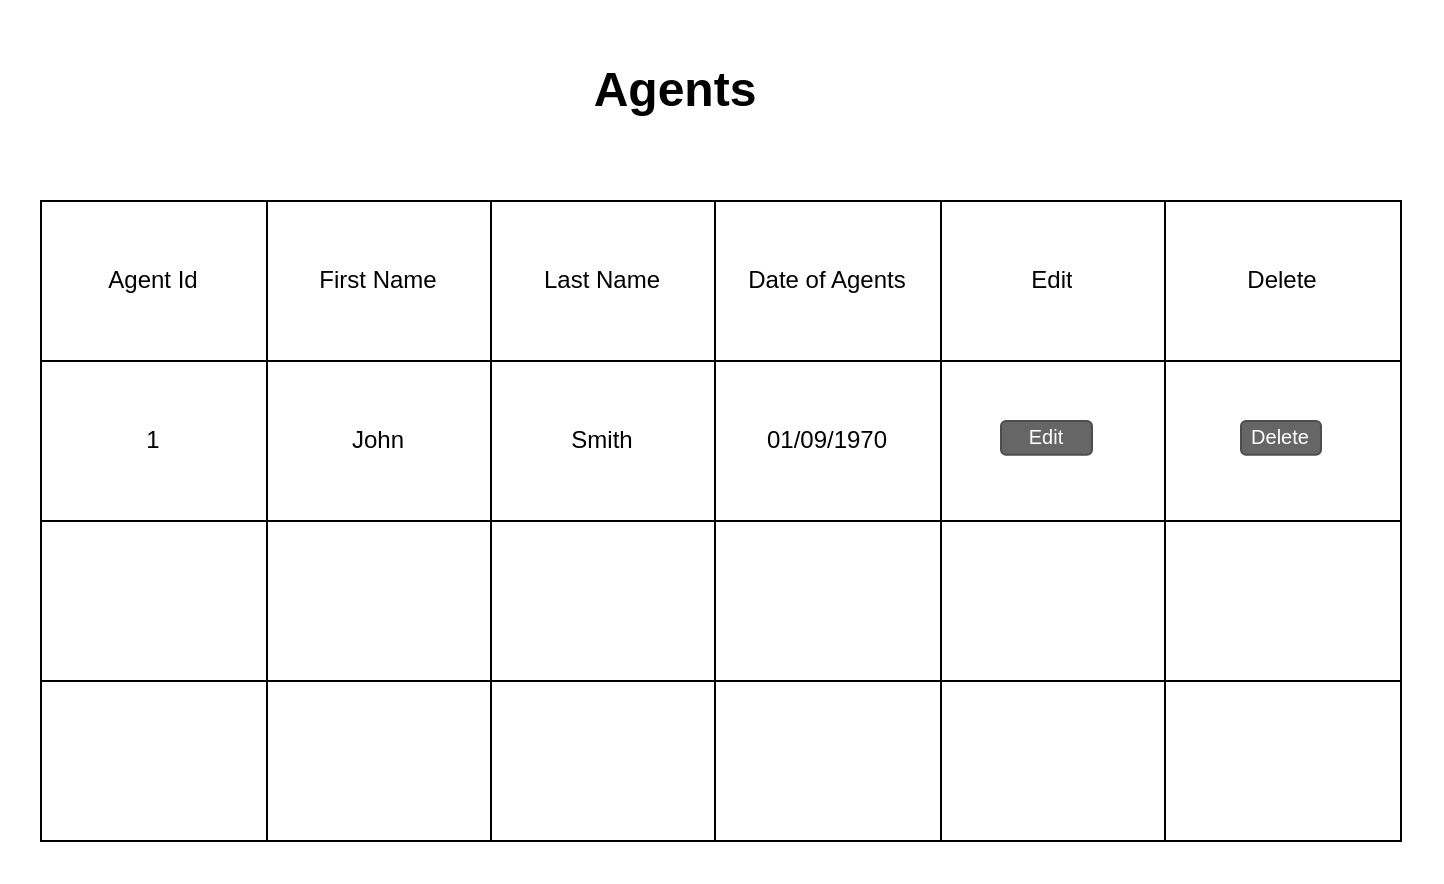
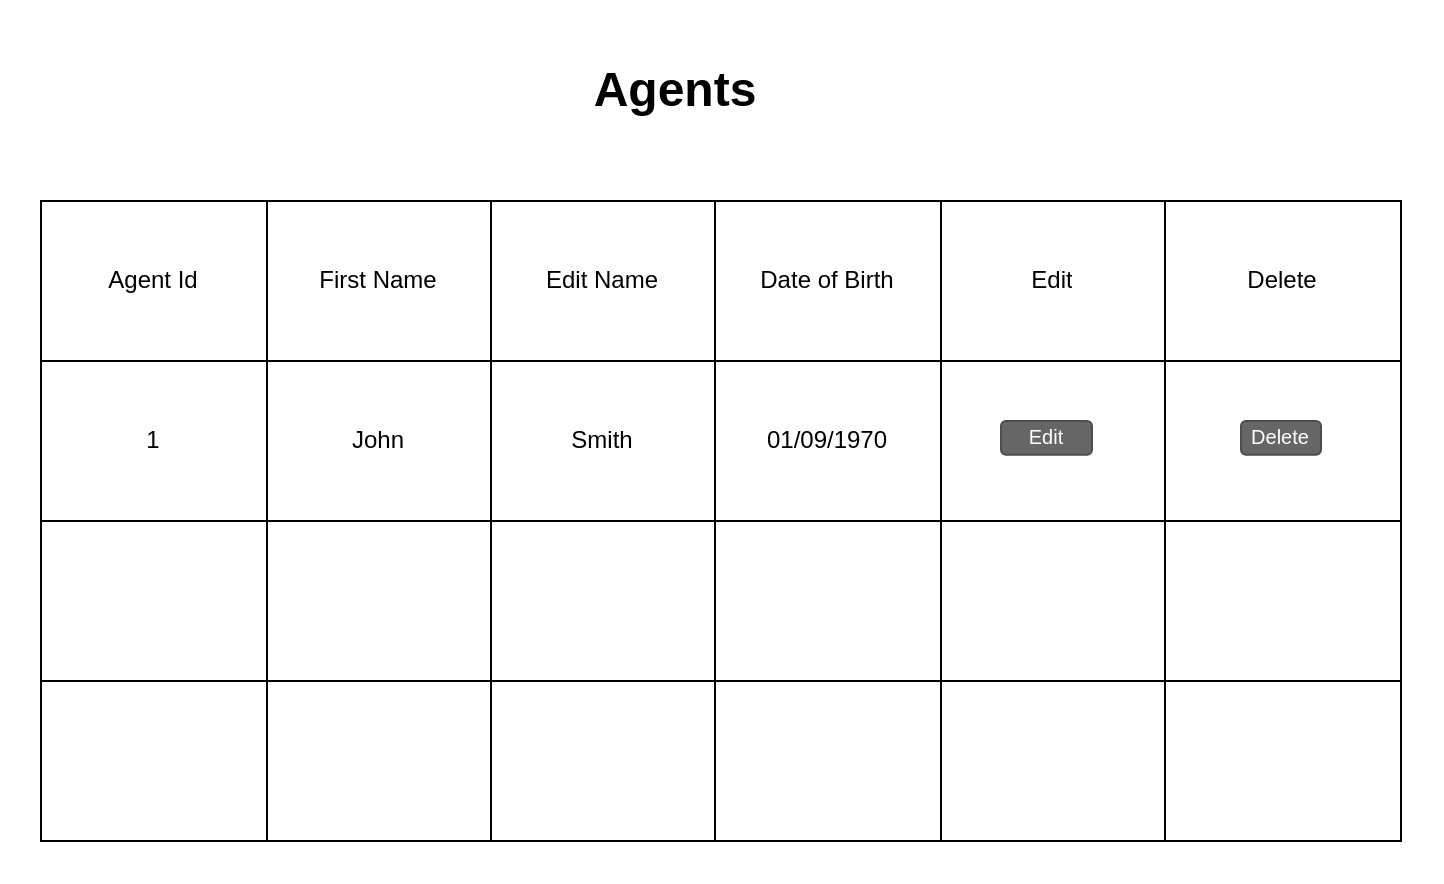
(603, 281) -> (603, 281)
(828, 281) -> (828, 281)
